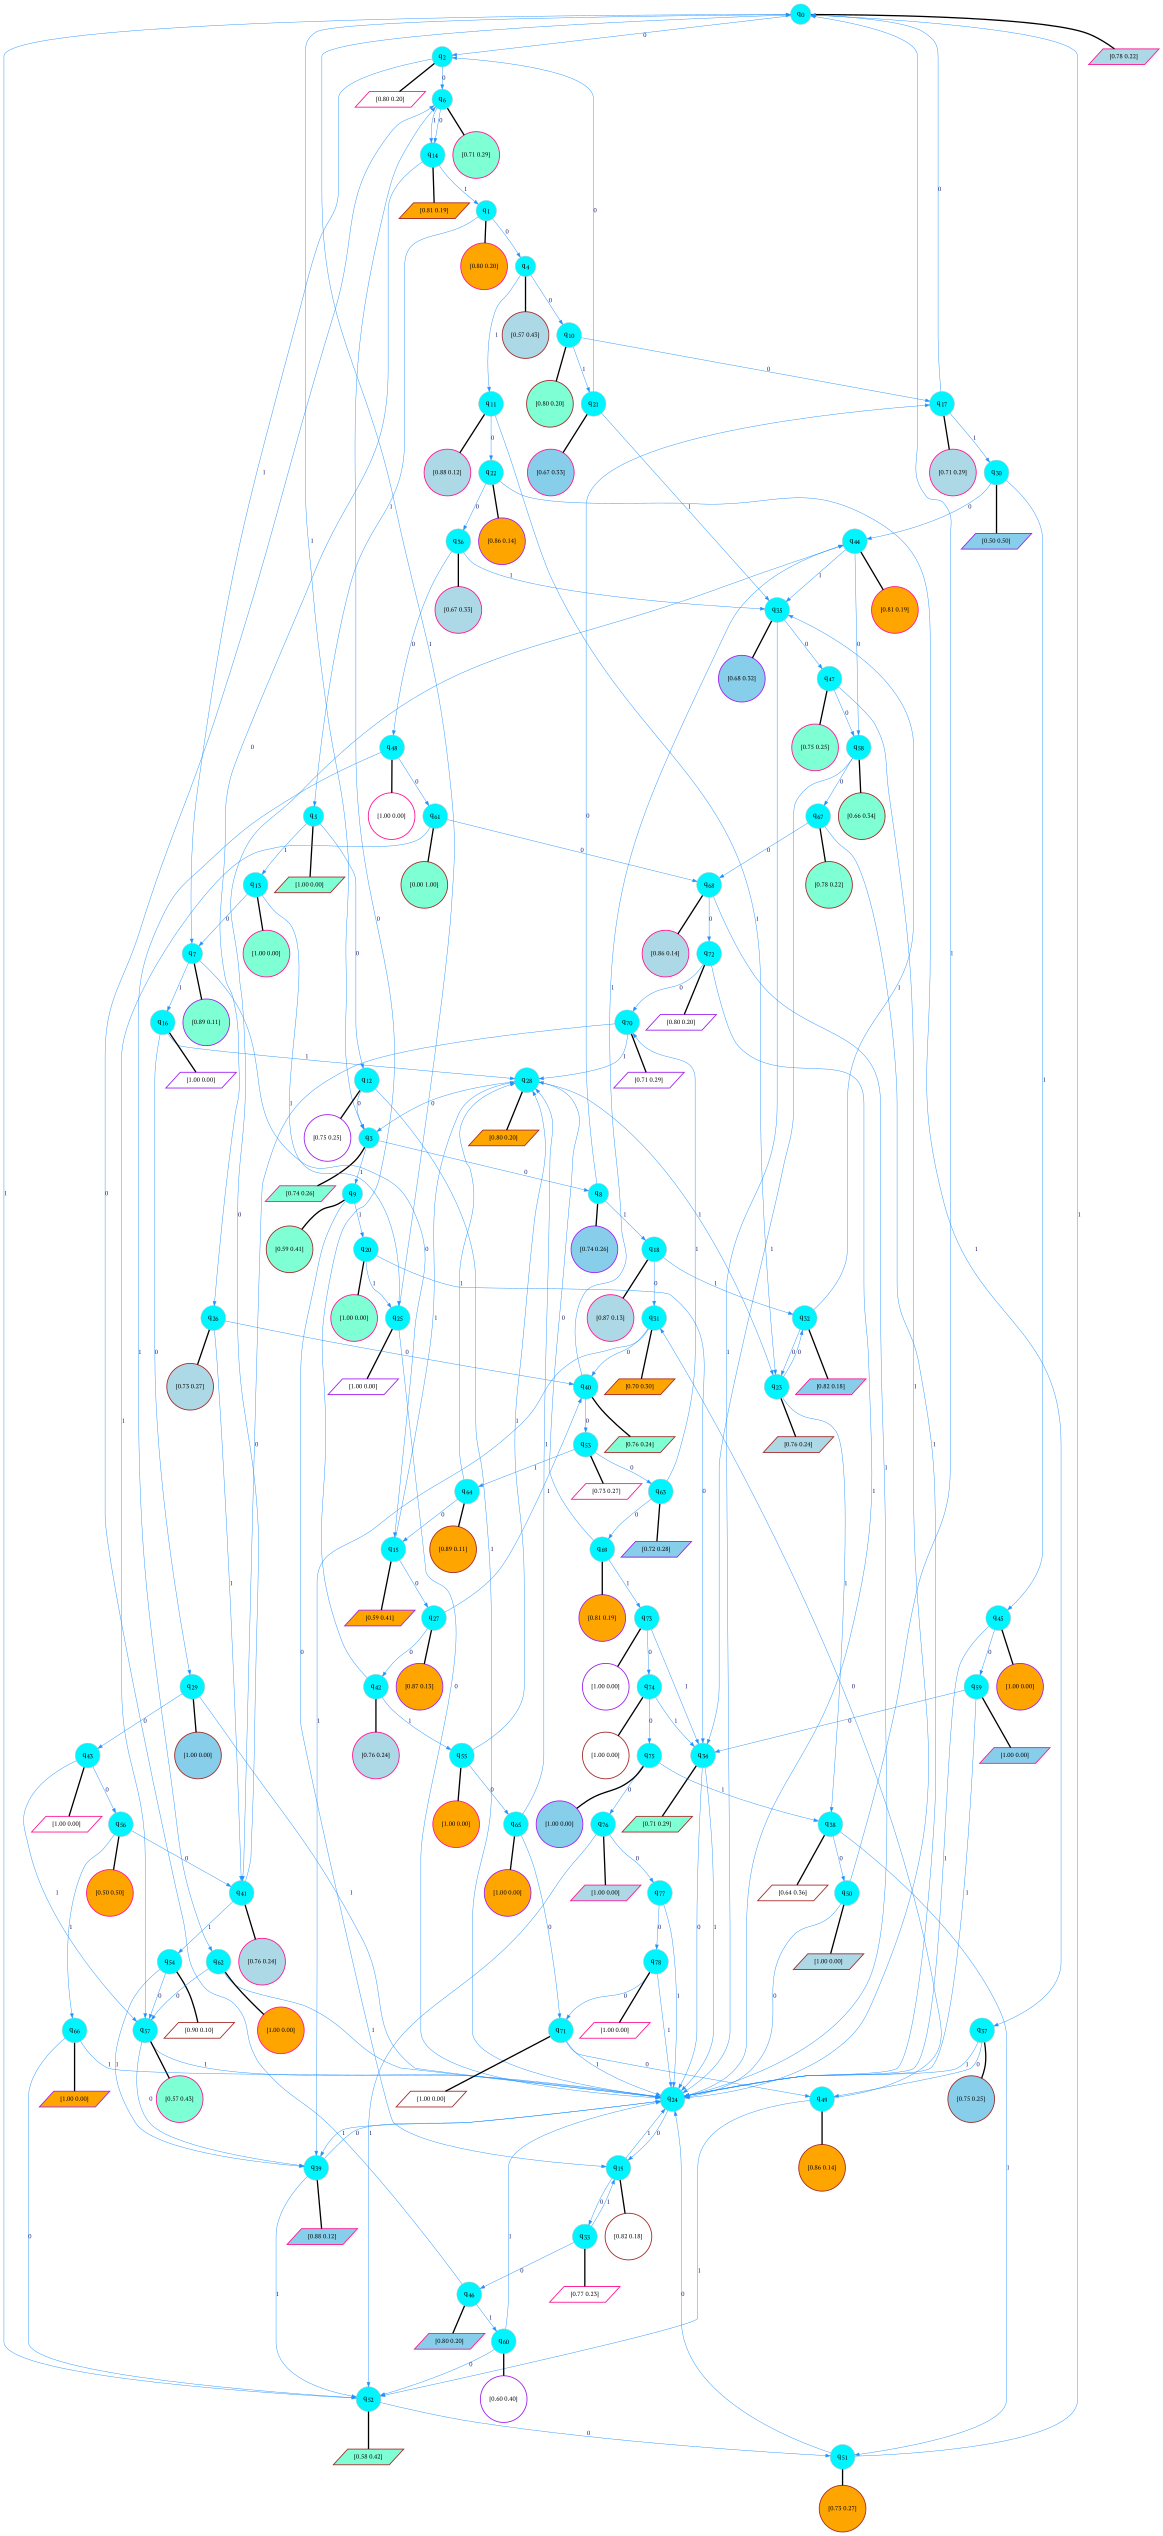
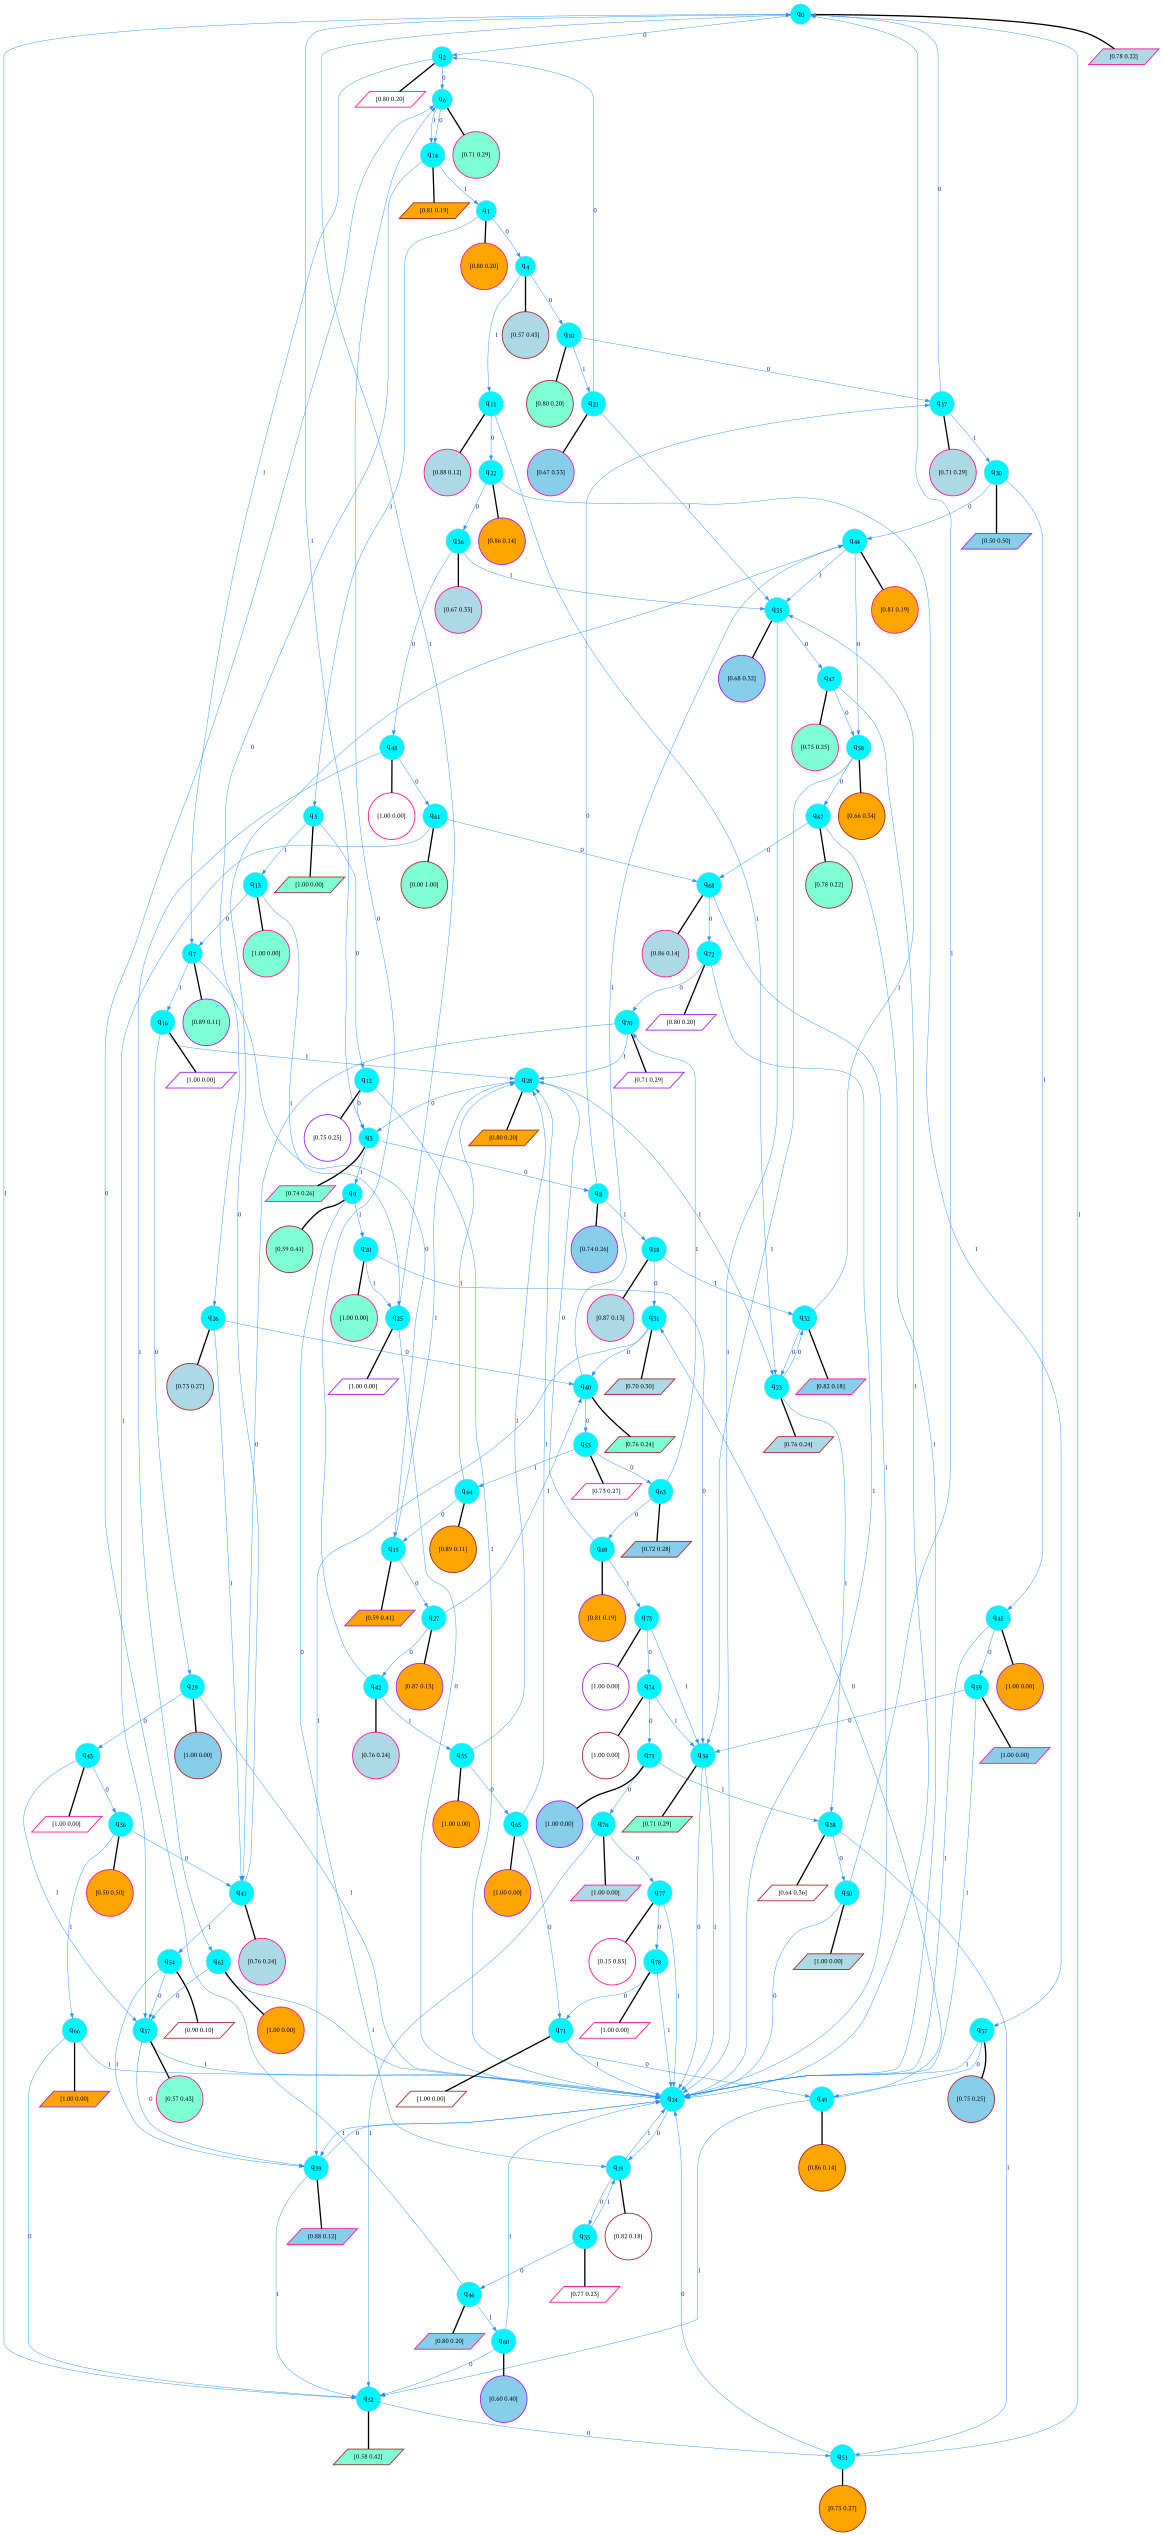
(862, 816) -> (862, 816)
(640, 1387) -> (640, 1387)
(656, 1549) -> (656, 1549)
none -> (612, 1962)
(504, 2399) -> (504, 2399)
